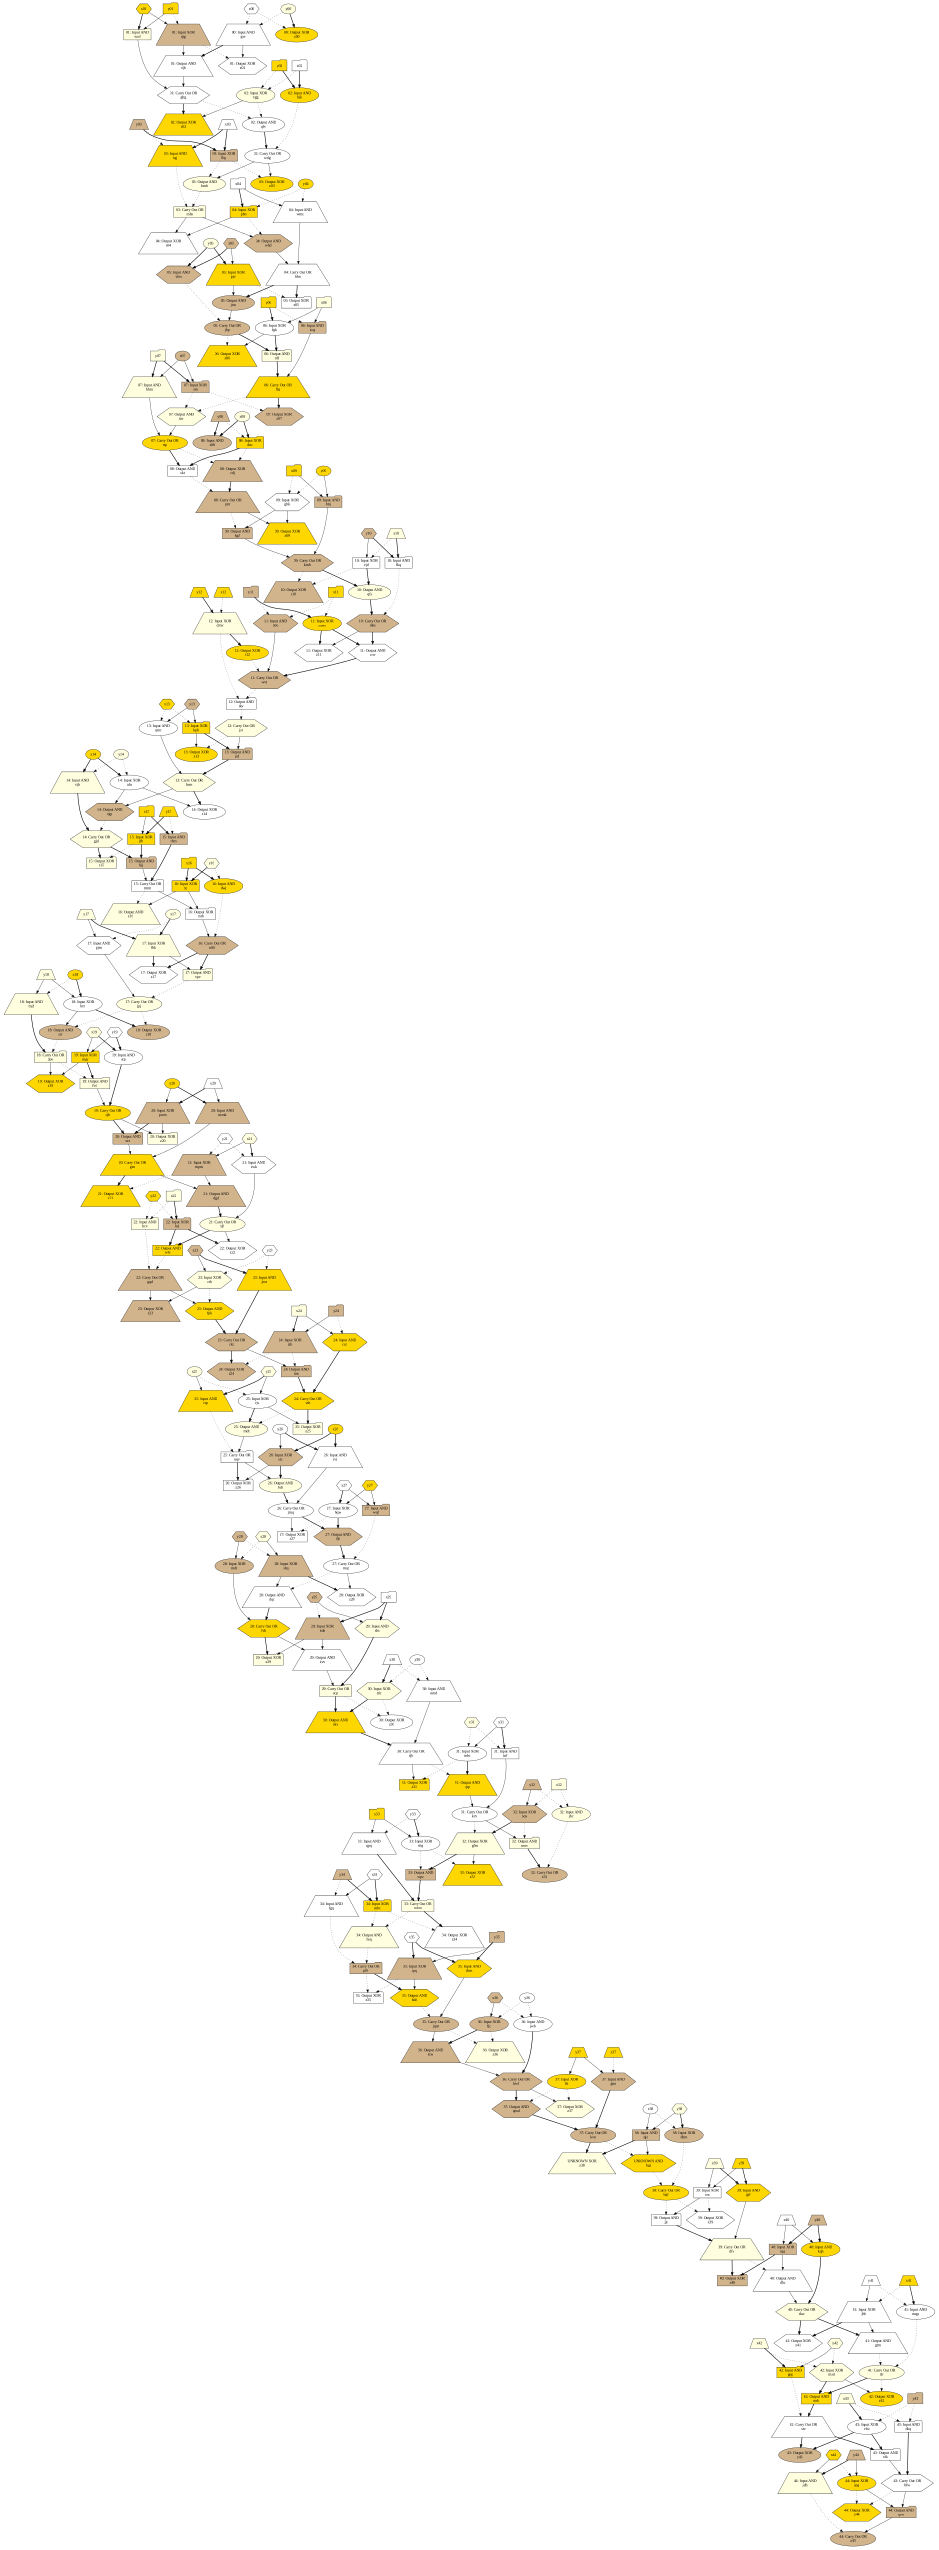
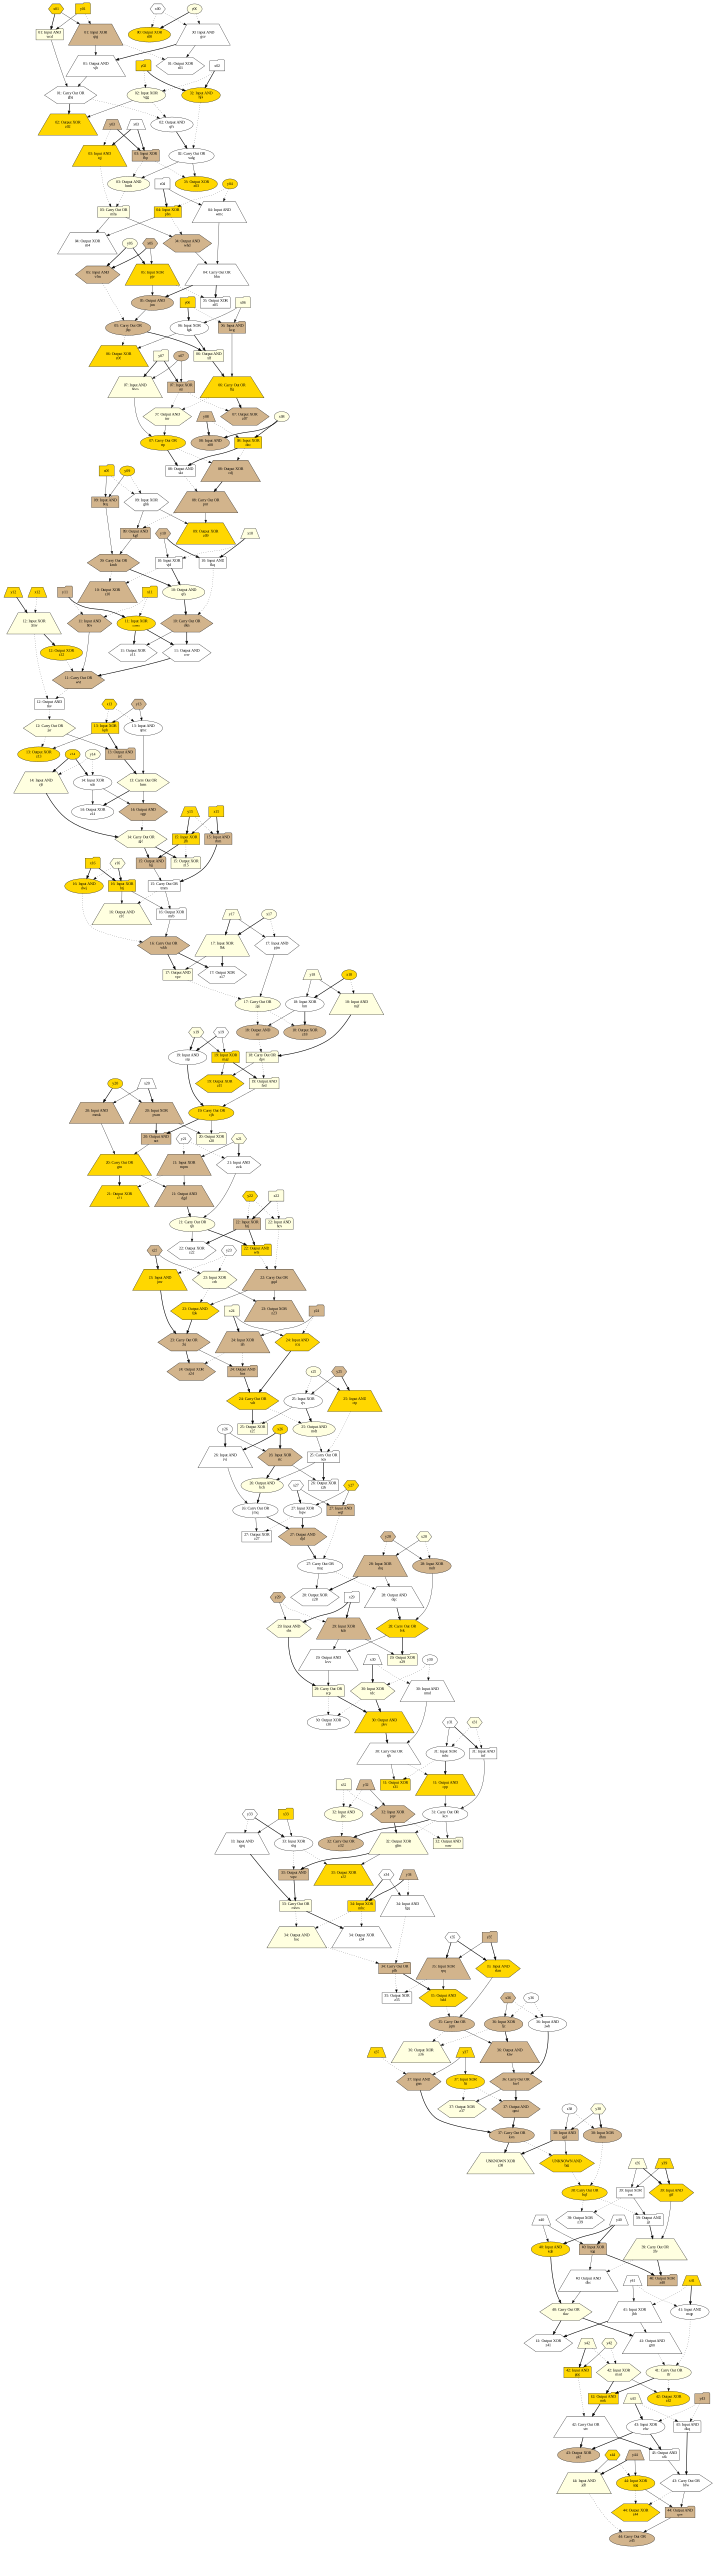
(269, 1372) -> (339, 1372)
(533, 1857) -> (393, 1827)
(817, 2220) -> (619, 2220)
